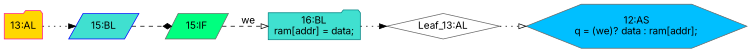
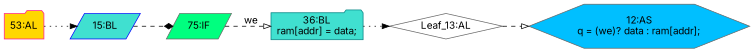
(23, 26) -> (24, 26)
(197, 26) -> (199, 26)
(314, 26) -> (317, 26)
(509, 26) -> (512, 26)
